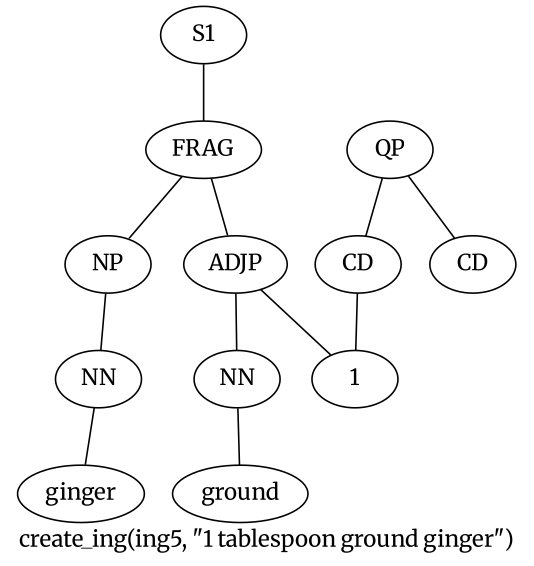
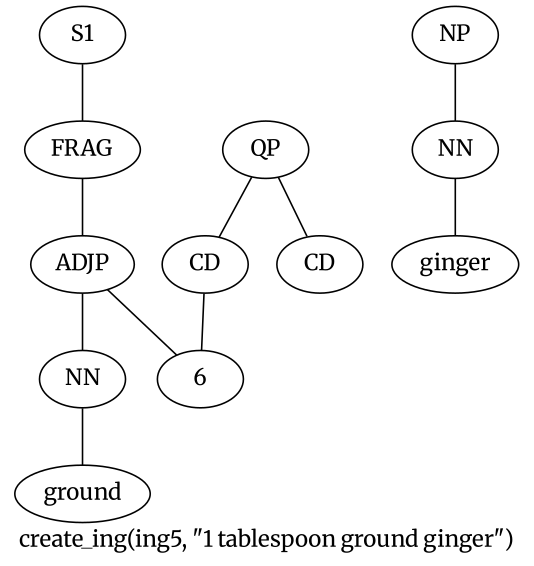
(155, 208) -> none
(355, 379) -> (200, 379)
